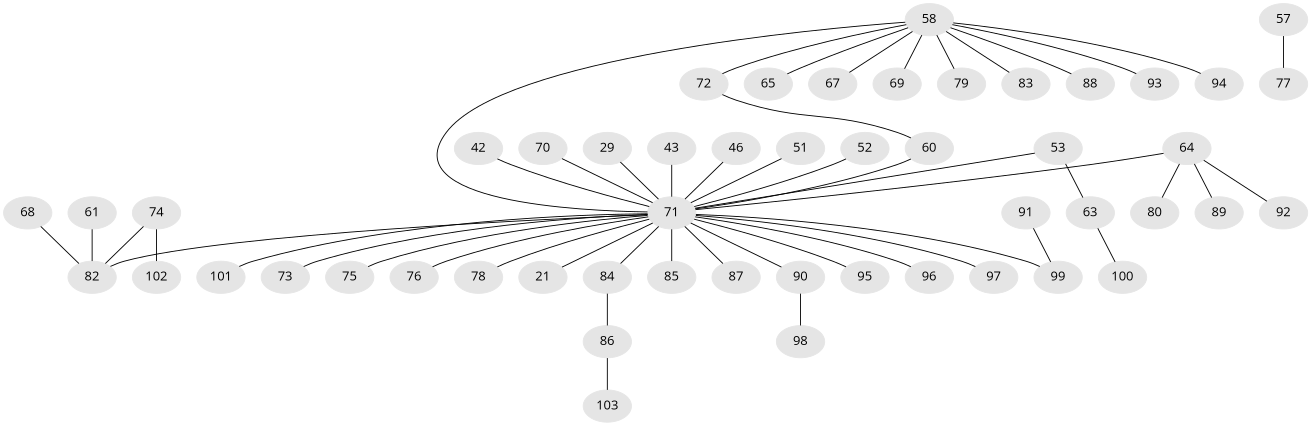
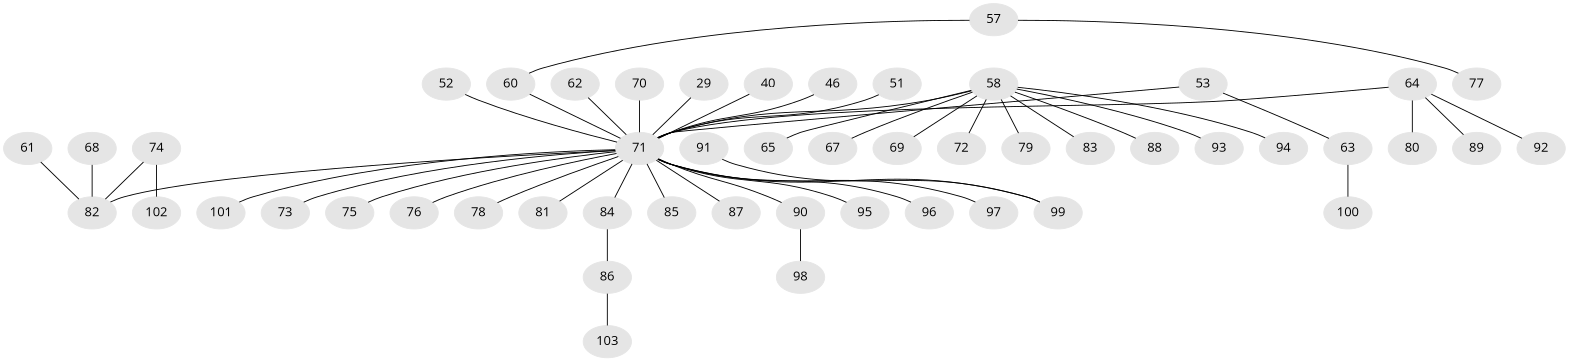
(817, 116) -> (747, 32)
(479, 148) -> (575, 84)
(672, 148) -> (768, 84)
(543, 277) -> (543, 213)
